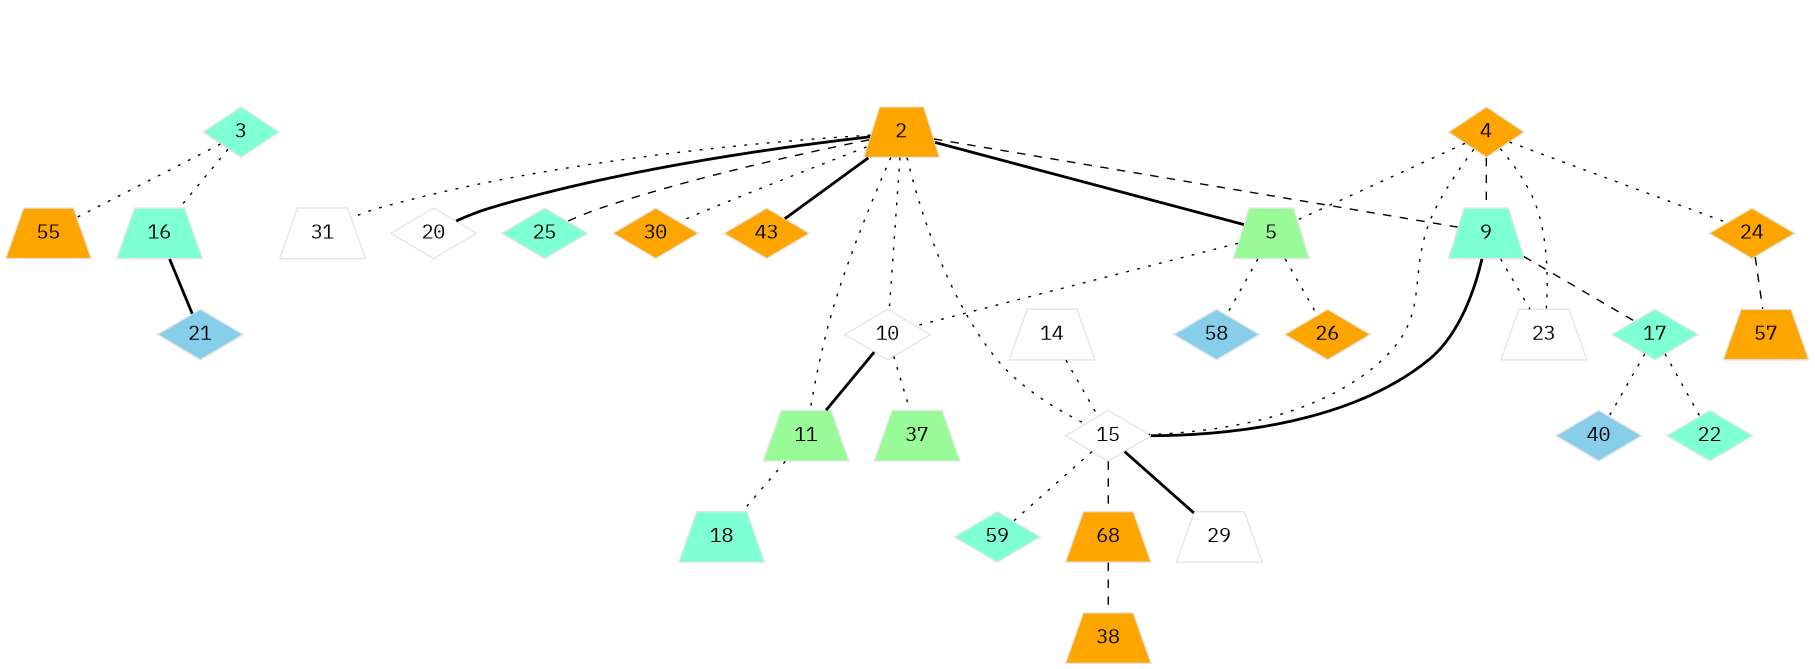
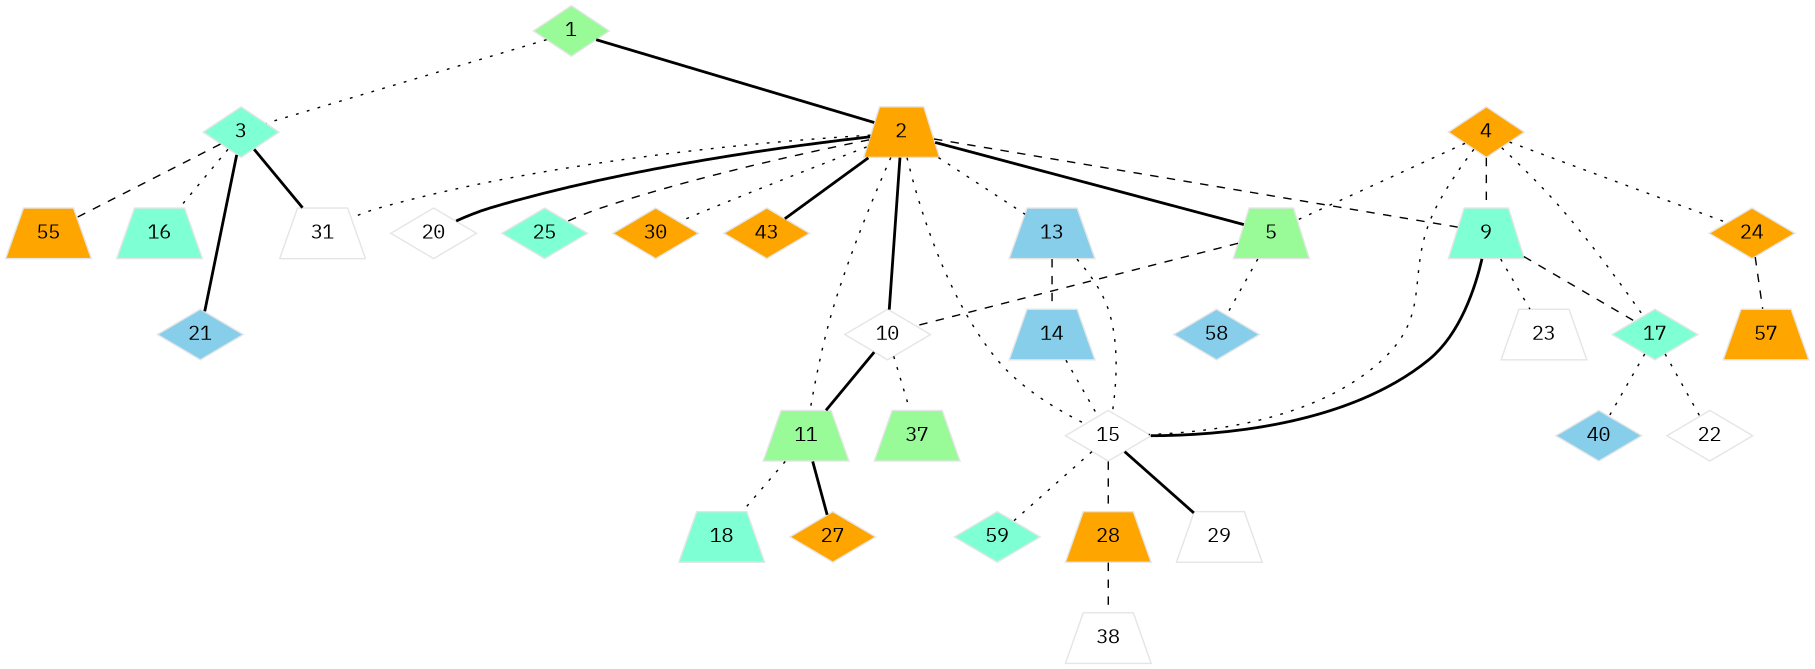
none -> (571, 31)
none -> (278, 179)
(149, 181) -> (149, 181)
(1541, 223) -> (1577, 228)
none -> (1052, 233)
(895, 234) -> (895, 234)
(1077, 285) -> (1077, 285)
(181, 286) -> (221, 233)
(1052, 335) -> (1052, 335)
(1328, 335) -> none
(1710, 436) -> (1710, 436)
none -> (833, 537)
(1108, 537) -> (1108, 537)
(1108, 638) -> (1108, 638)
